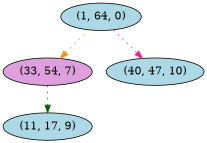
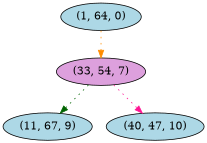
(125, 41) -> (125, 96)
(48, 127) -> (48, 127)
